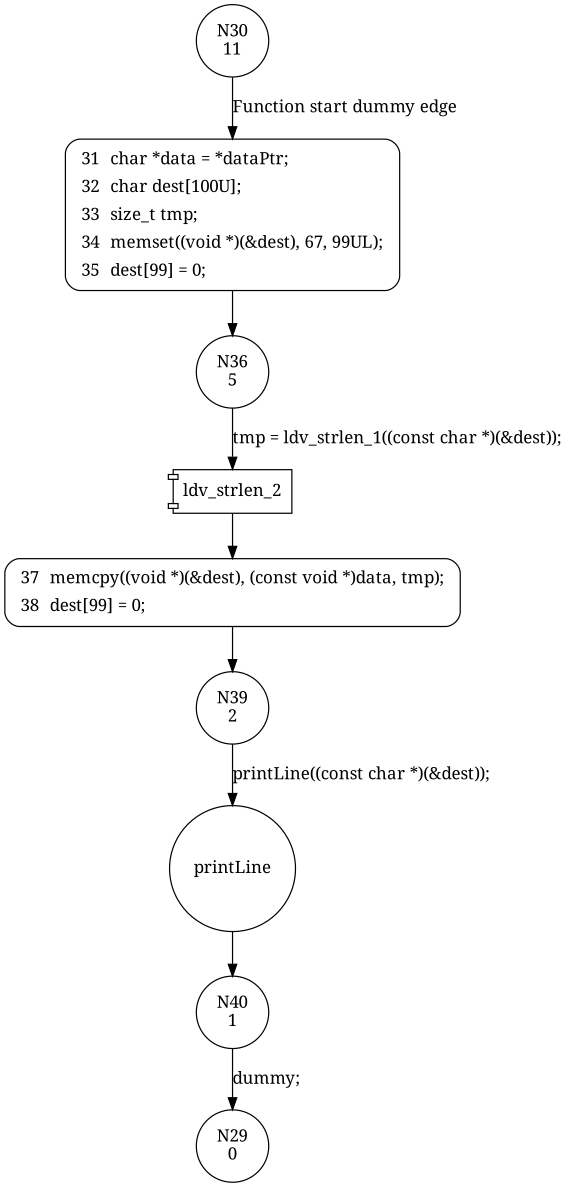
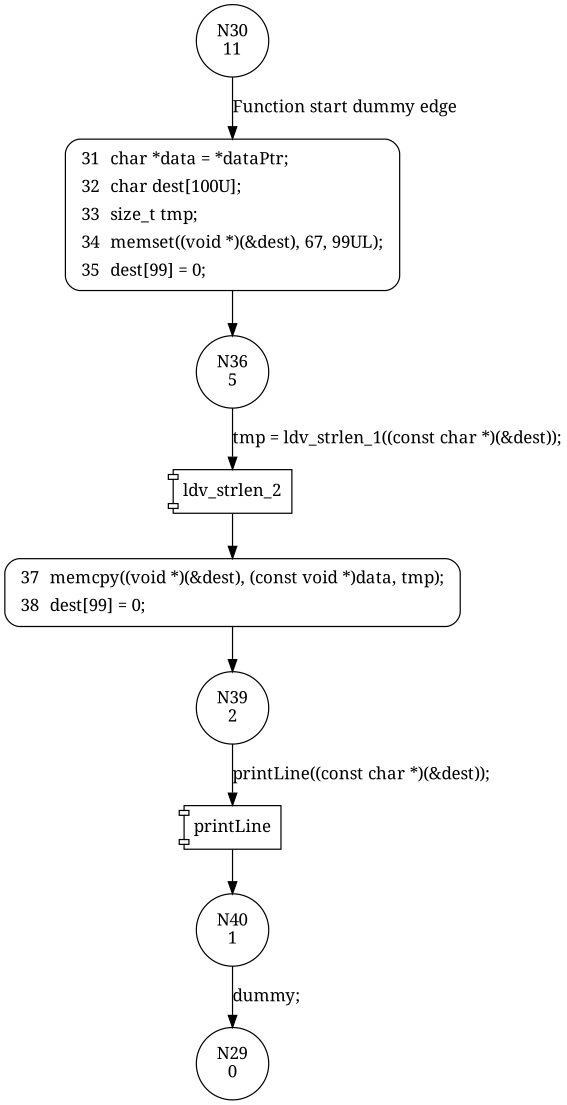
(233, 869) -> (233, 827)
